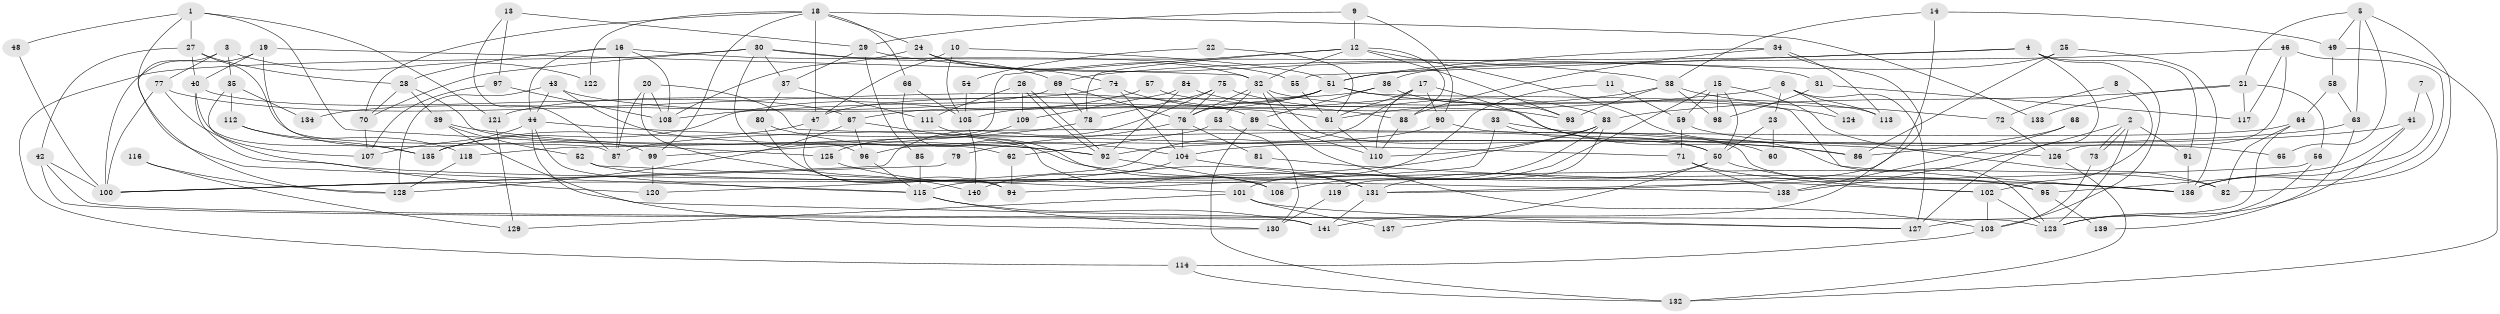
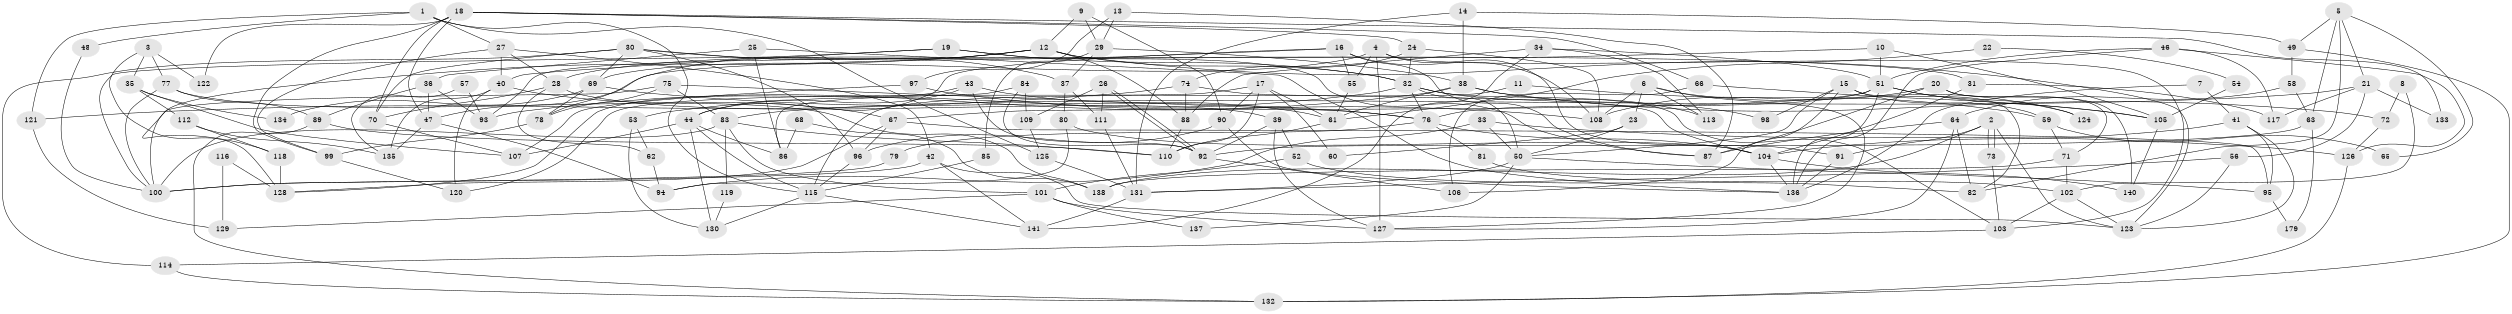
(1754, 110) -> (1871, 125)
(2101, 229) -> (2291, 229)
